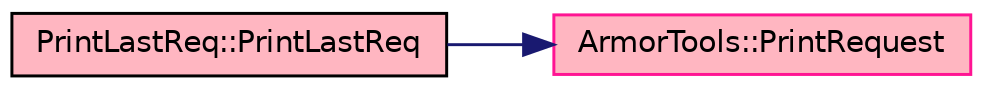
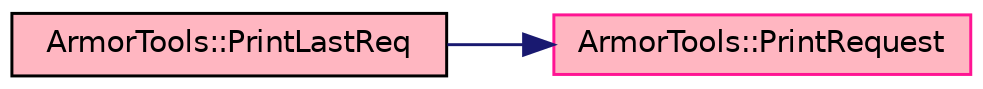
(229, 45) -> (229, 45)
